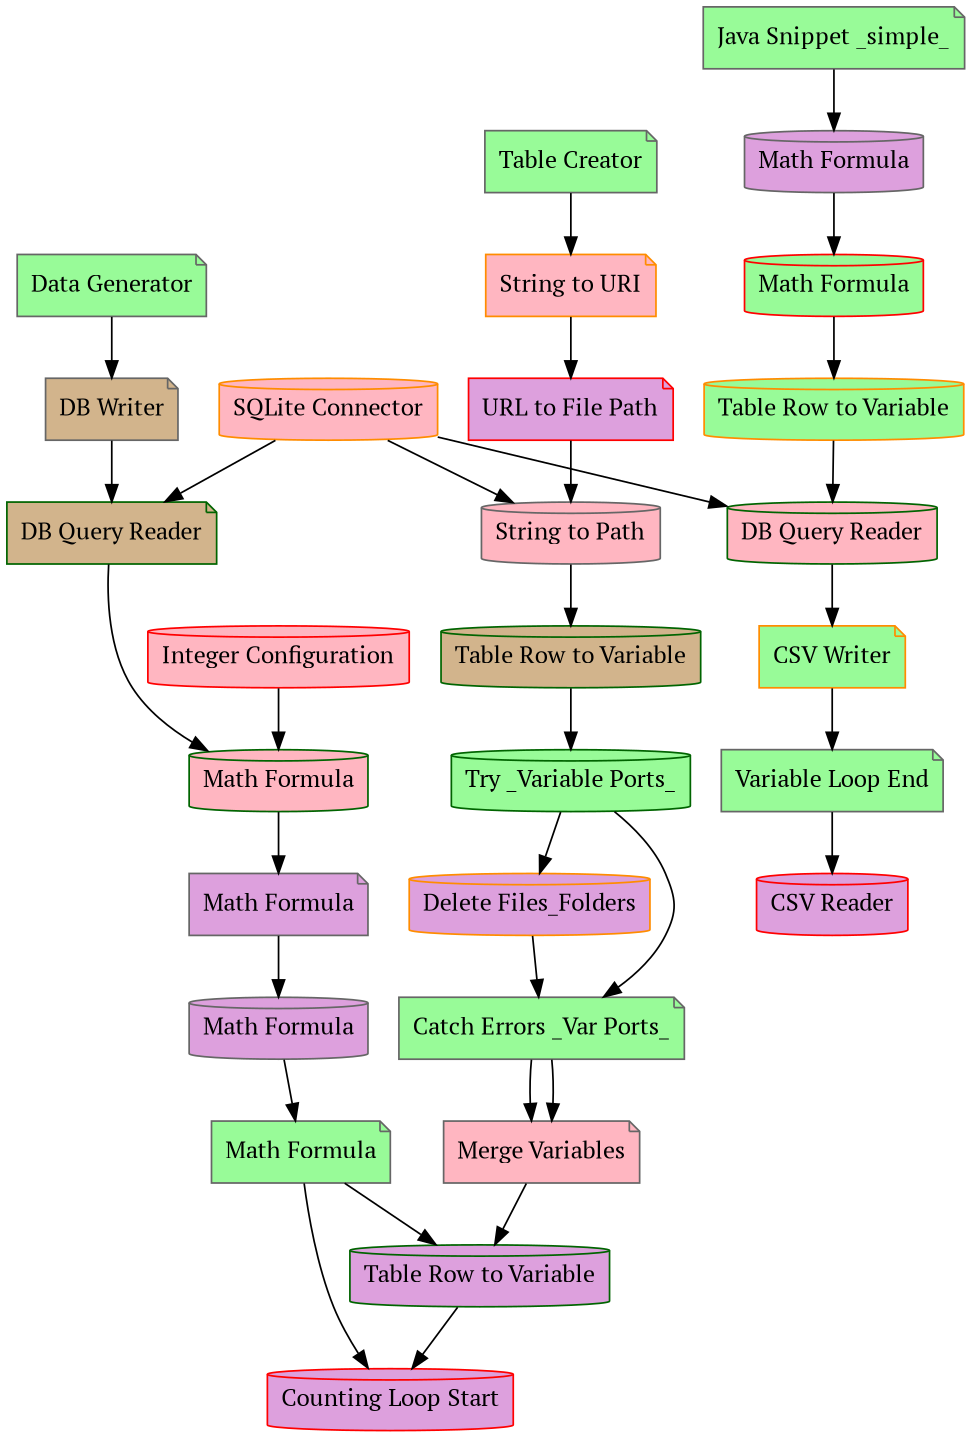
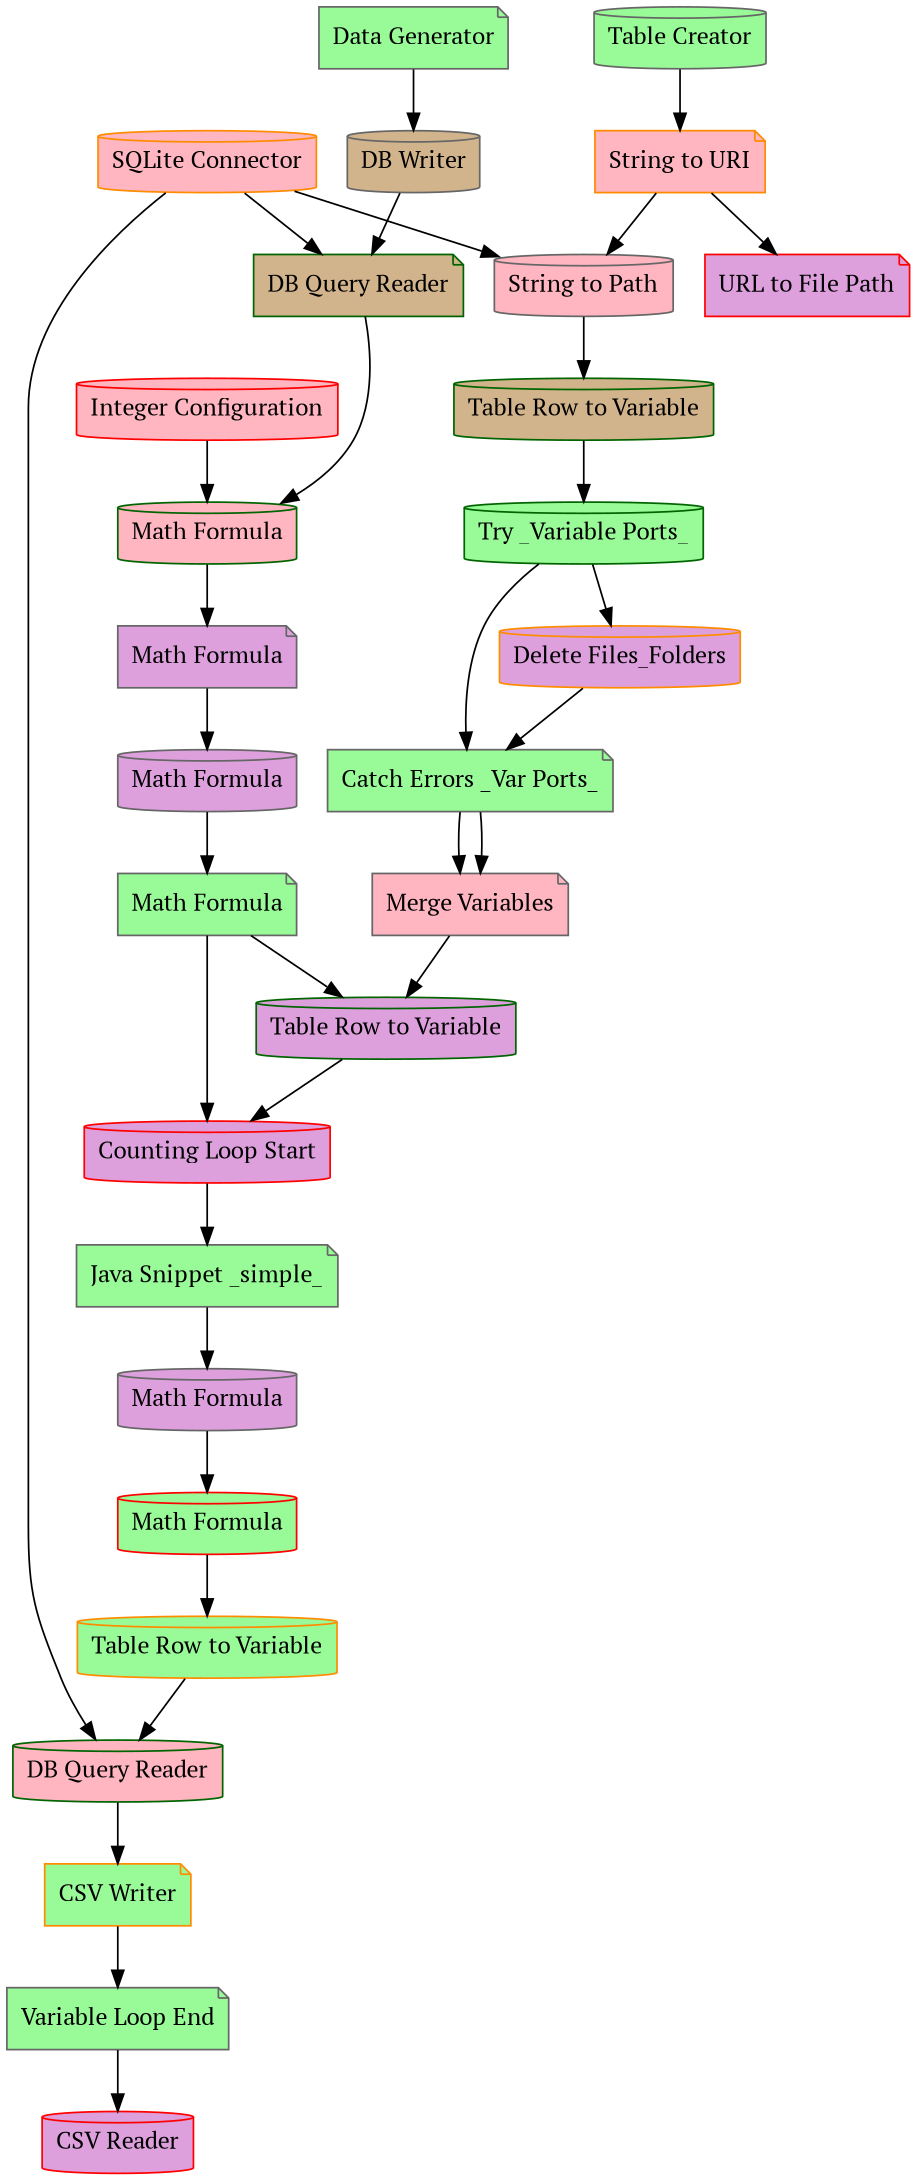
(571, 162) -> (680, 38)
(112, 409) -> (414, 162)
(571, 457) -> (637, 217)
none -> (207, 1205)
